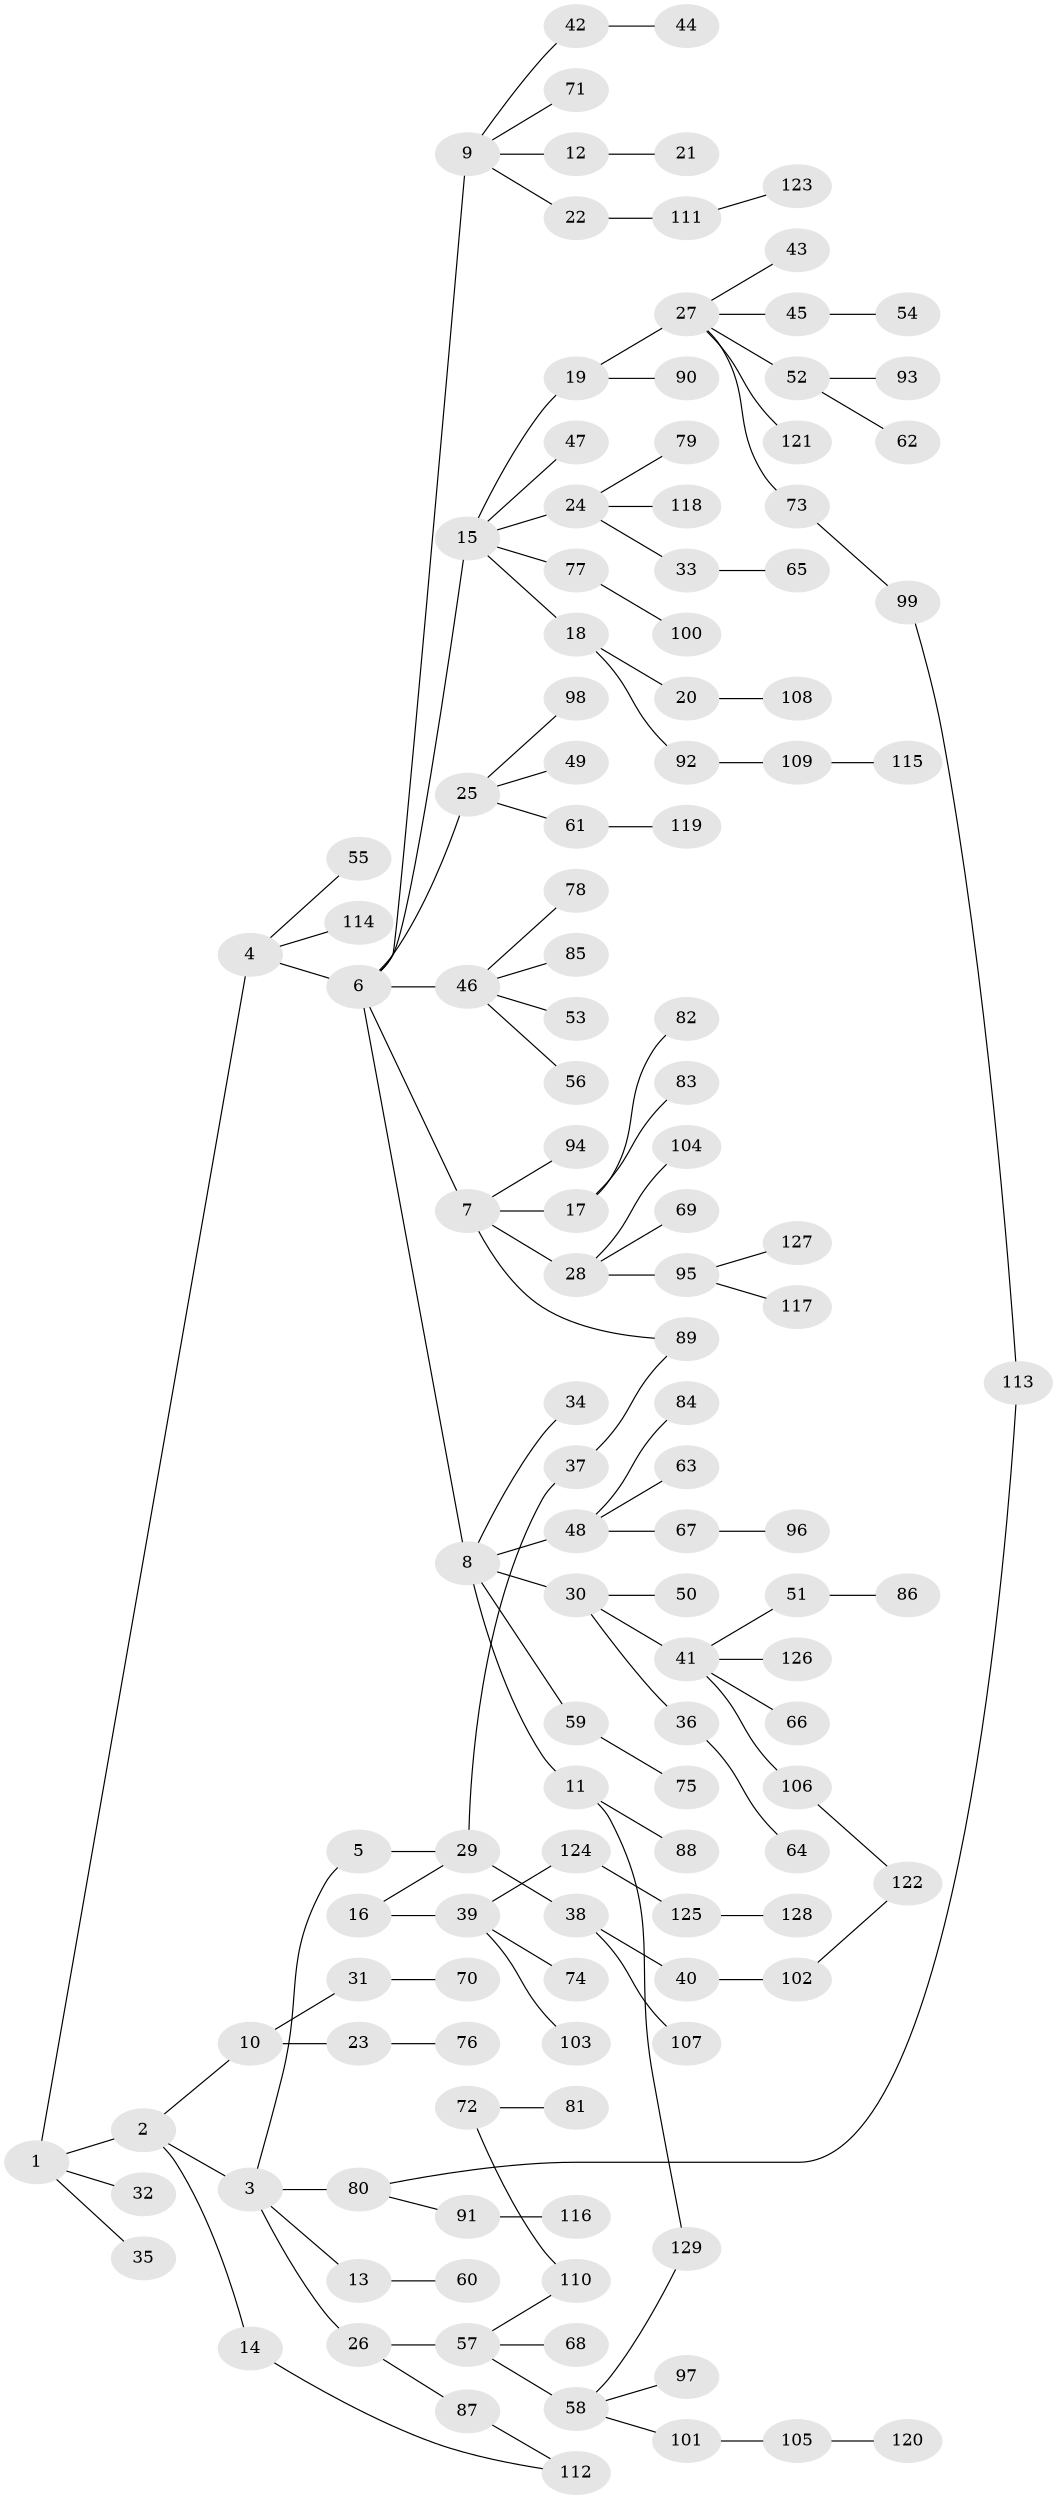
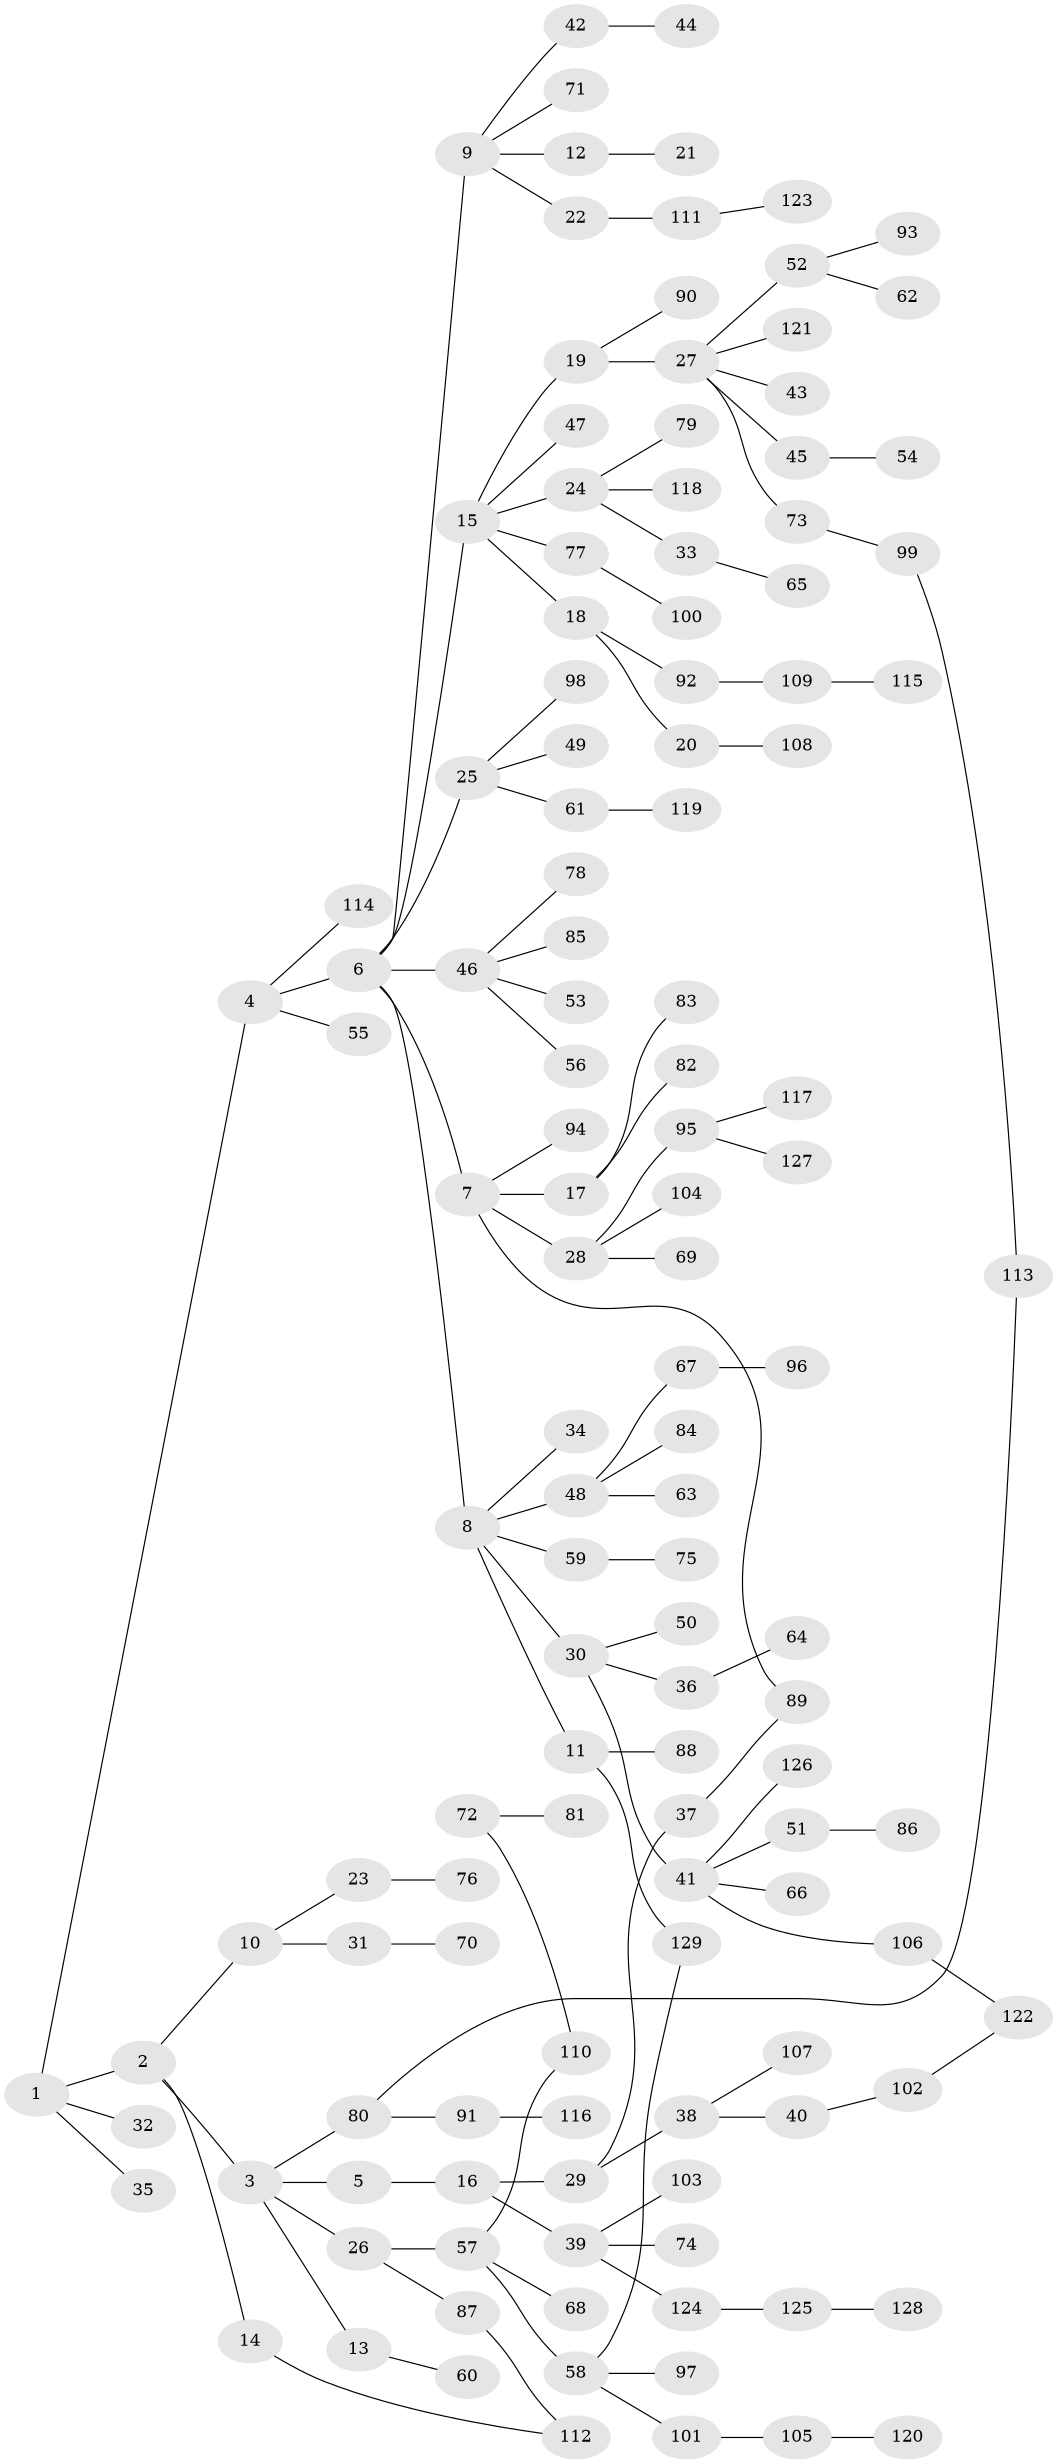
(413, 1852) -> (413, 2182)
